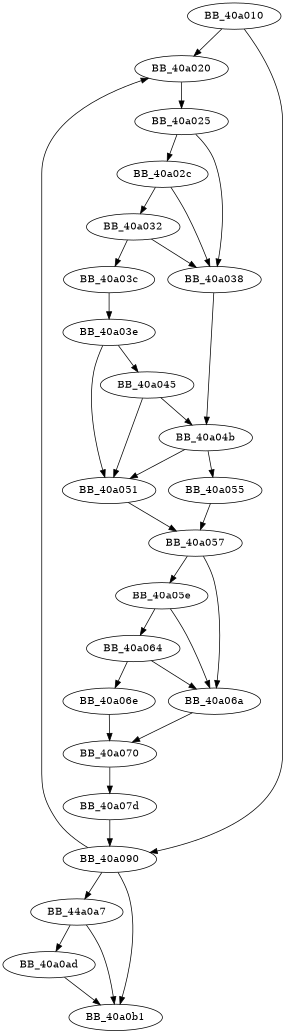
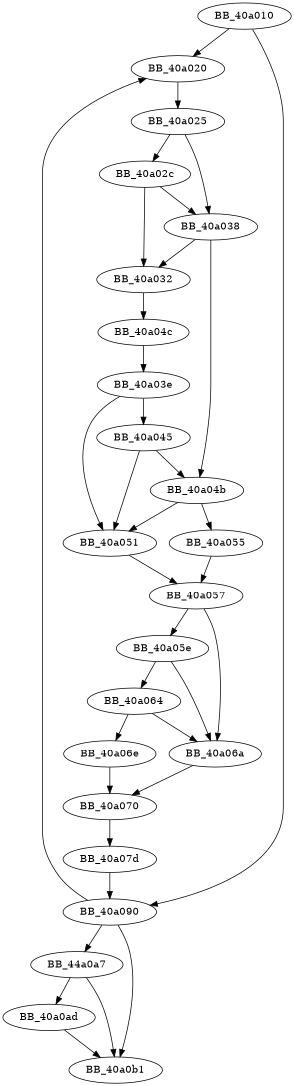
(171, 251) -> (180, 251)
(109, 280) -> (143, 332)
